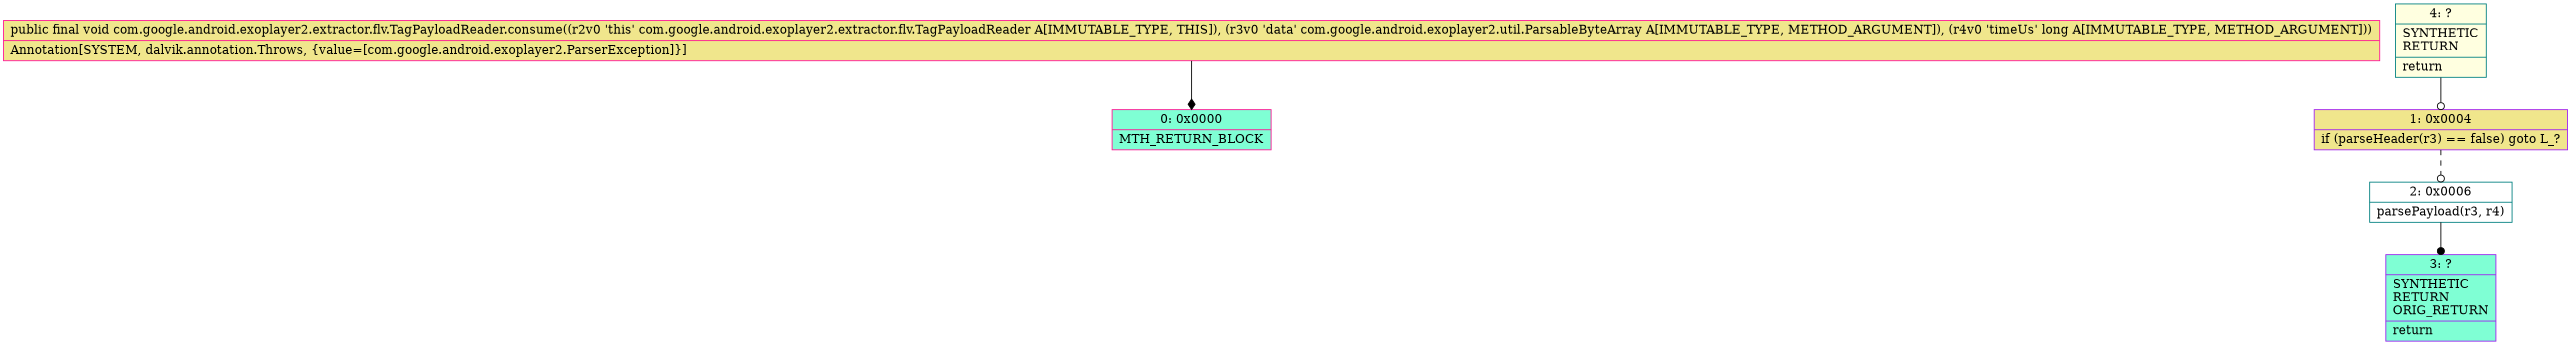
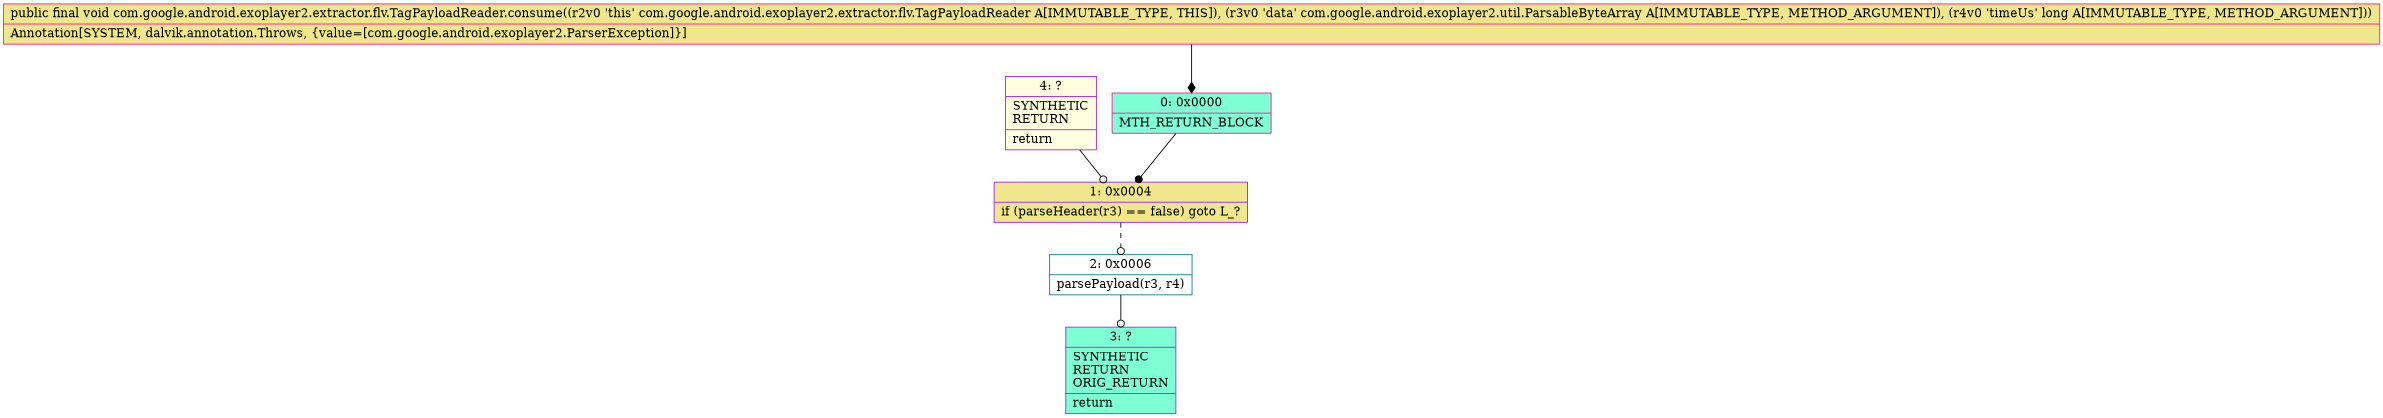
(2441, 41) -> (1051, 113)
none -> (1158, 155)
(2441, 235) -> (1121, 307)
